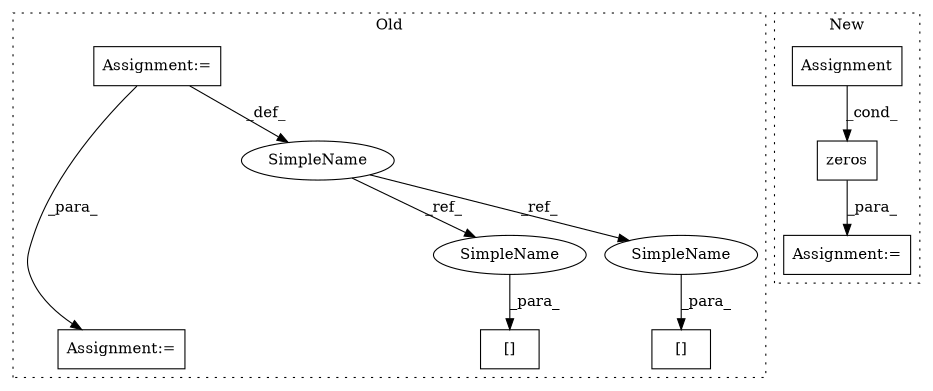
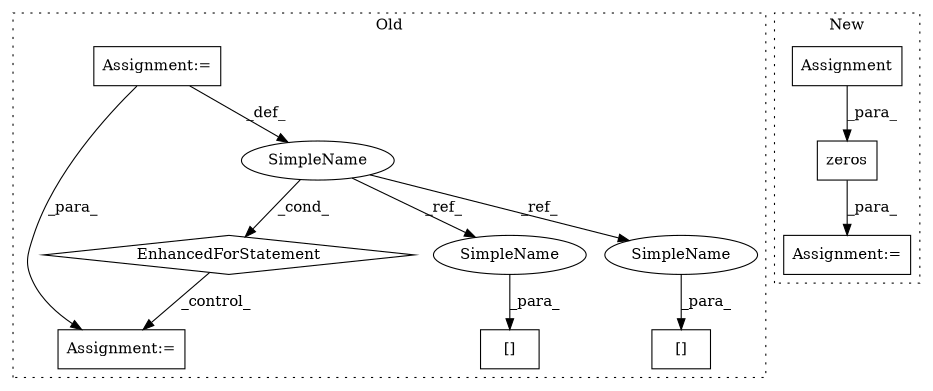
(872, 113) -> (872, 113)
none -> (229, 255)
